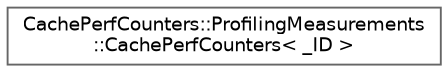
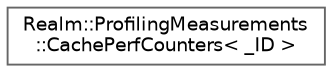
(224, 36) -> (166, 36)
